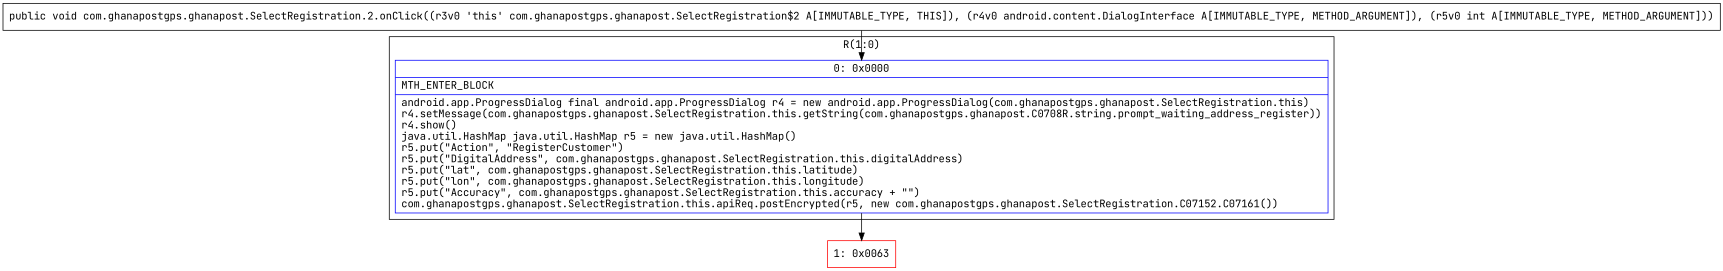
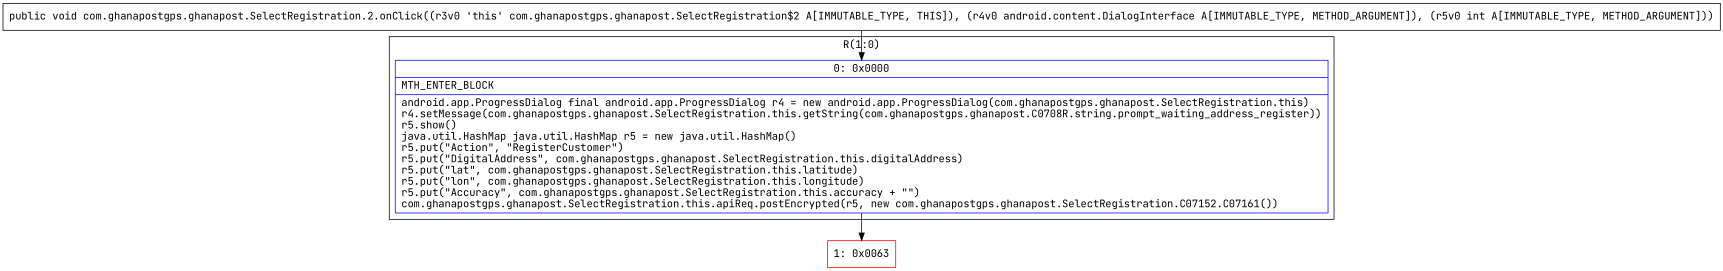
(429, 125) -> (429, 125)
